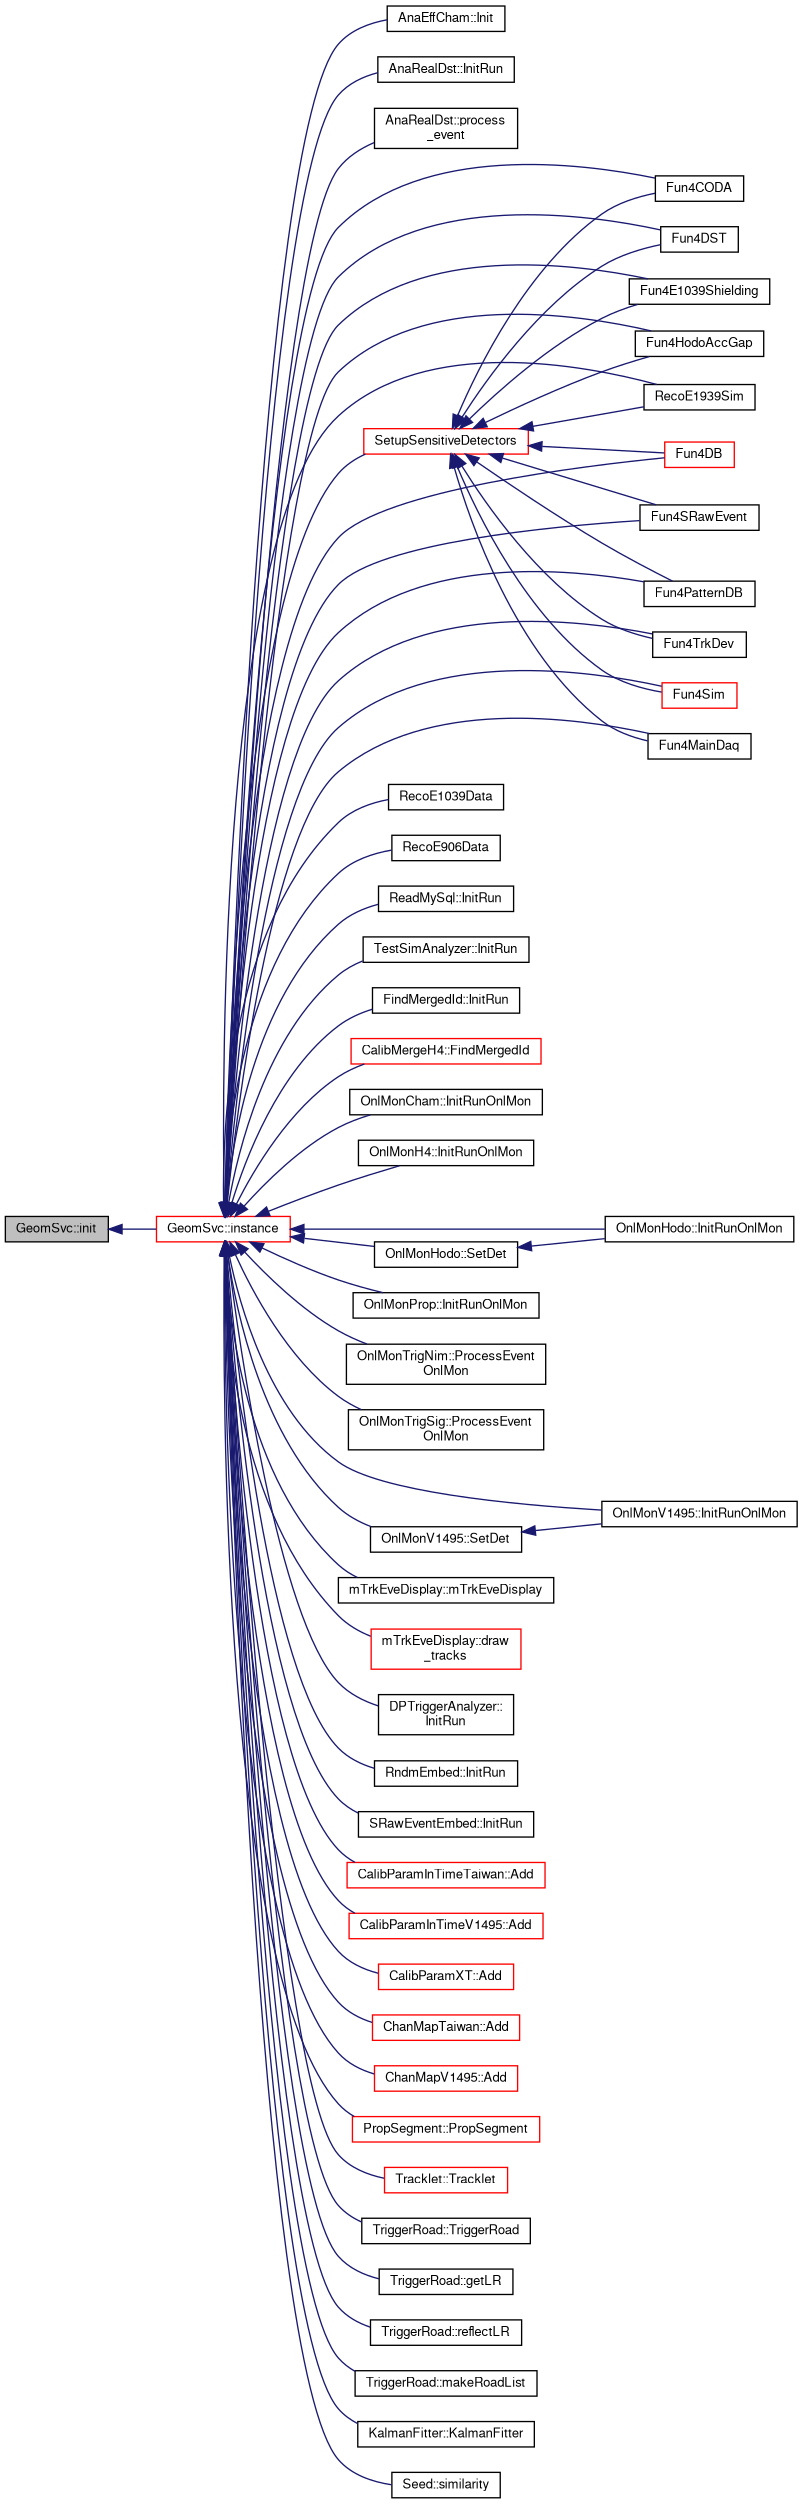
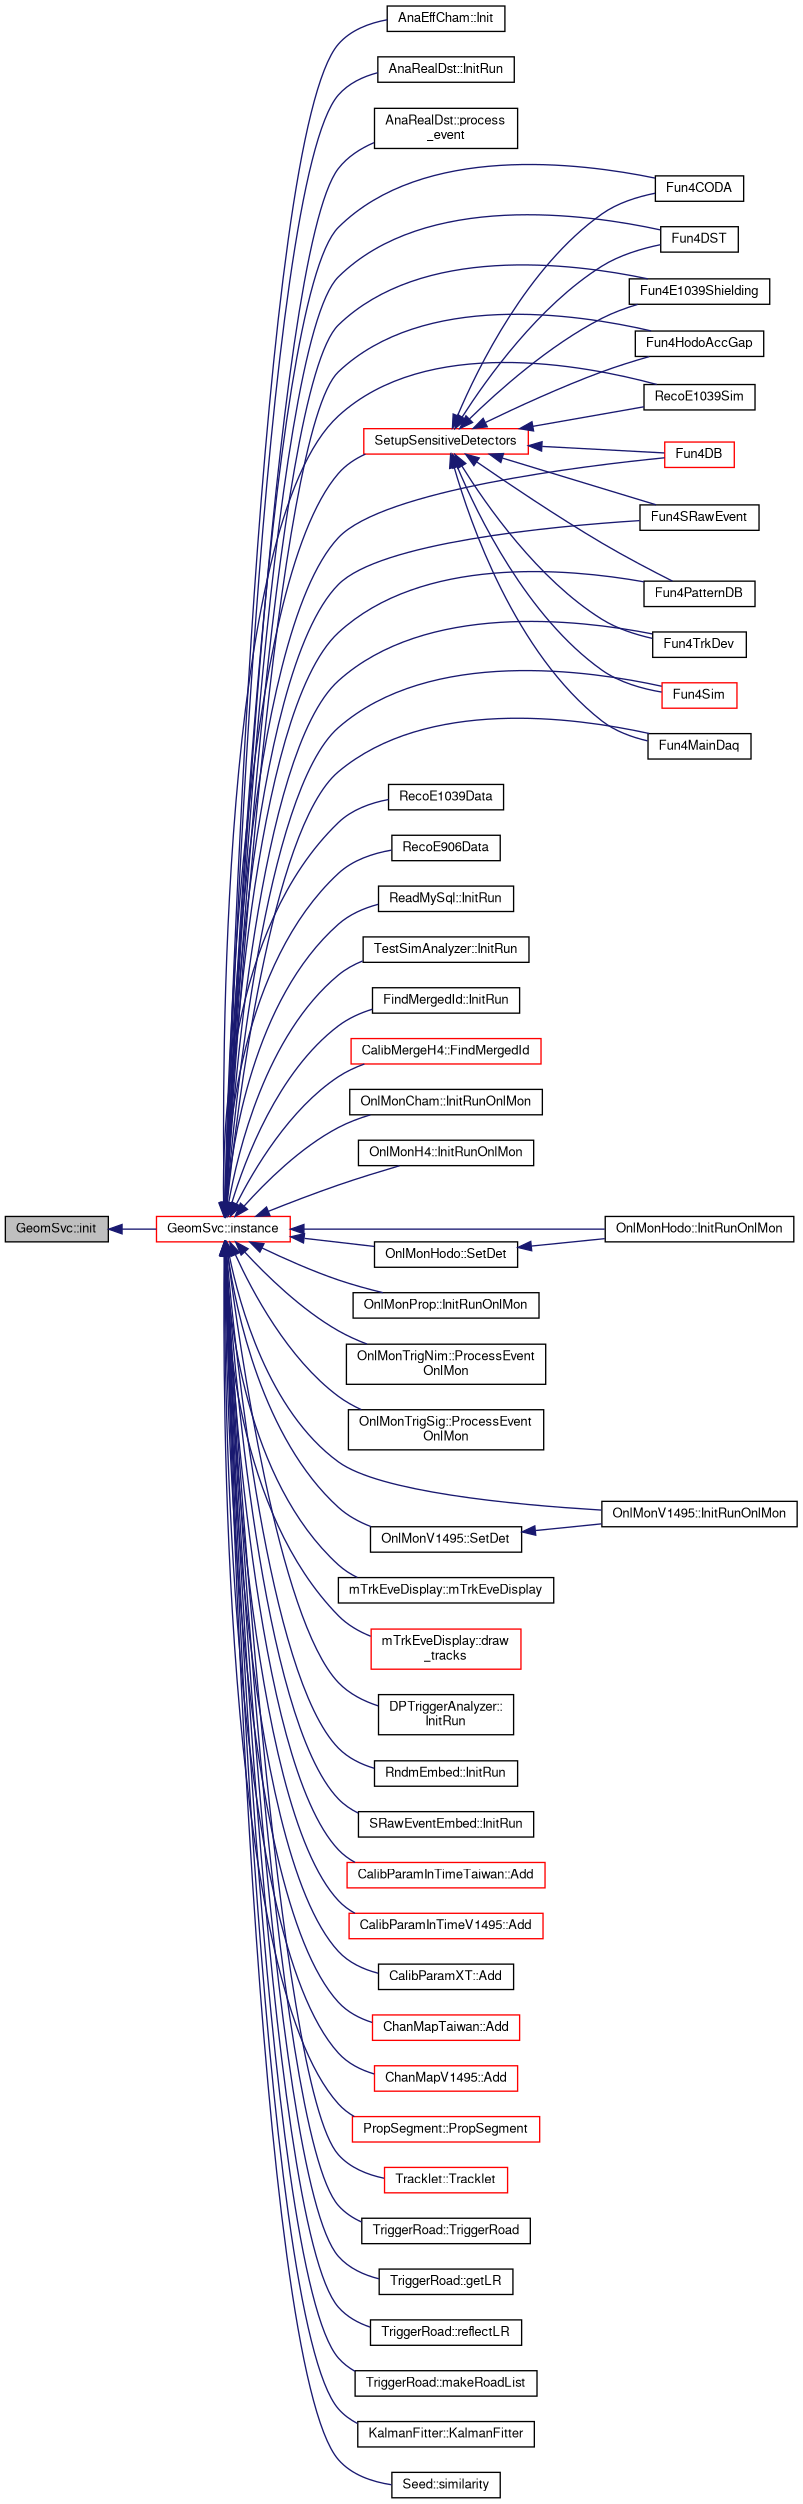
(700, 397) -> (700, 397)
(446, 1977) -> (446, 1977)
